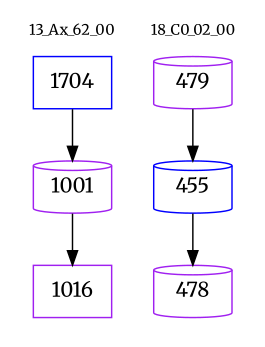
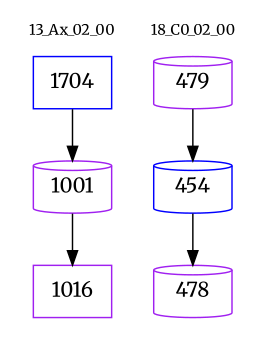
(73, 31) -> (73, 31)
(193, 187) -> (193, 187)
